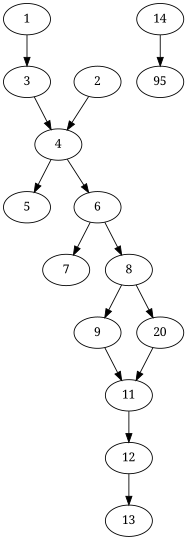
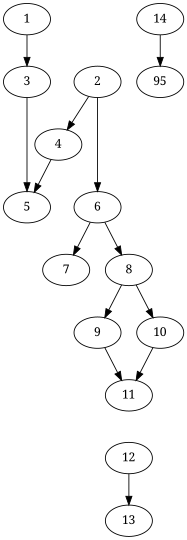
(41, 109) -> (27, 140)
(76, 172) -> (98, 140)
(160, 333) -> (160, 333)
(129, 422) -> none
